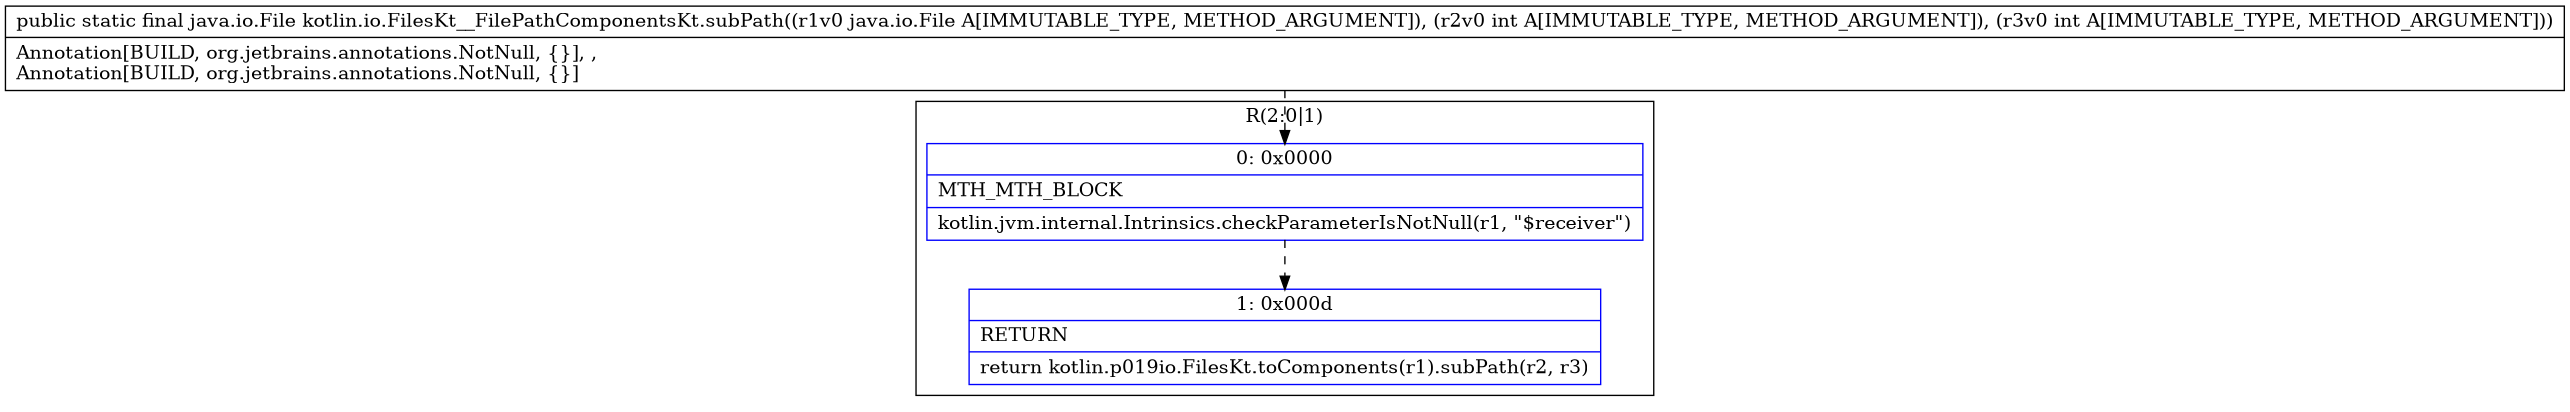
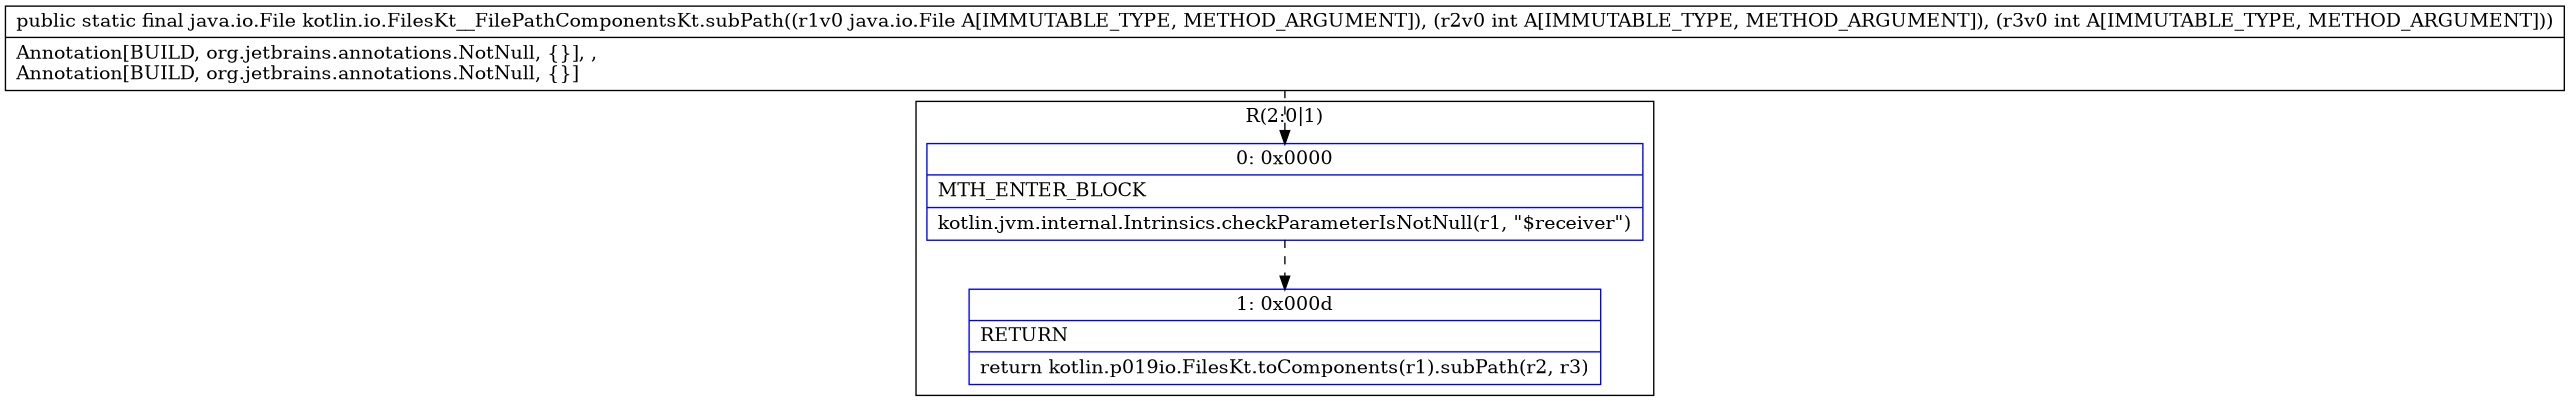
(1030, 191) -> (1043, 191)
